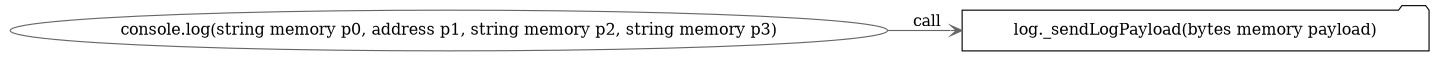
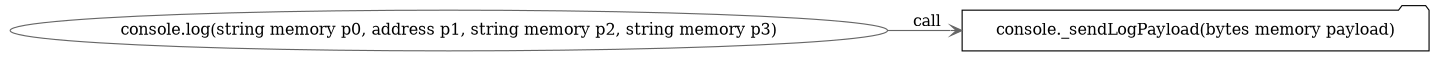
(1196, 31) -> (1196, 31)
